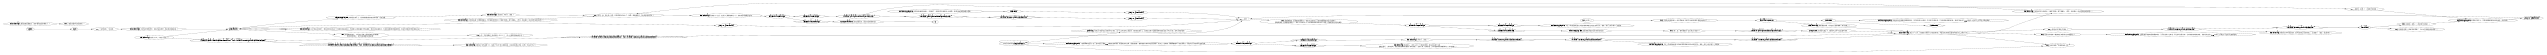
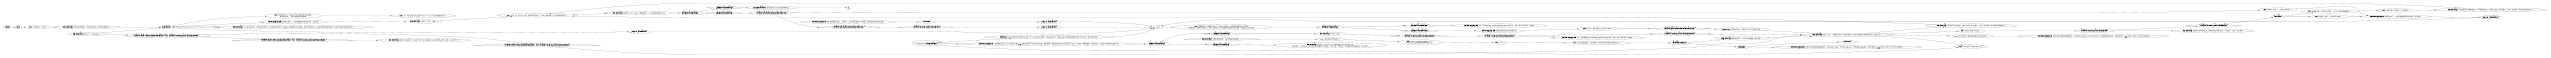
none -> (2396, 10)
(30, 24) -> (1222, 39)
none -> (1420, 42)
